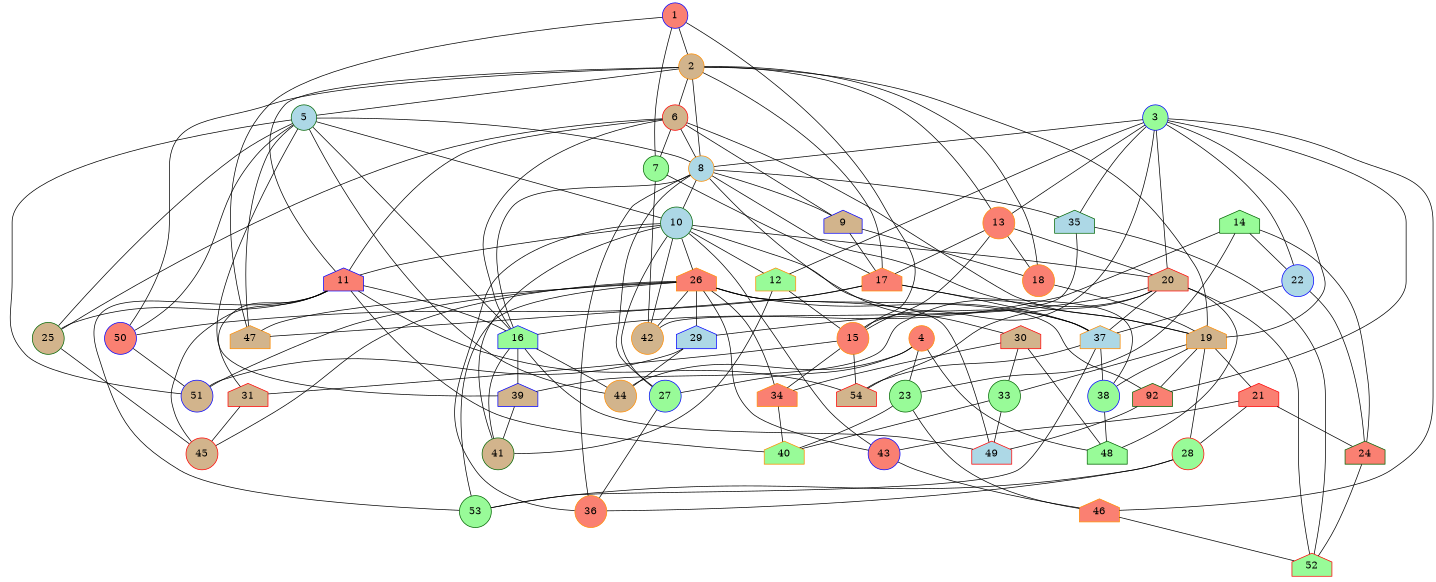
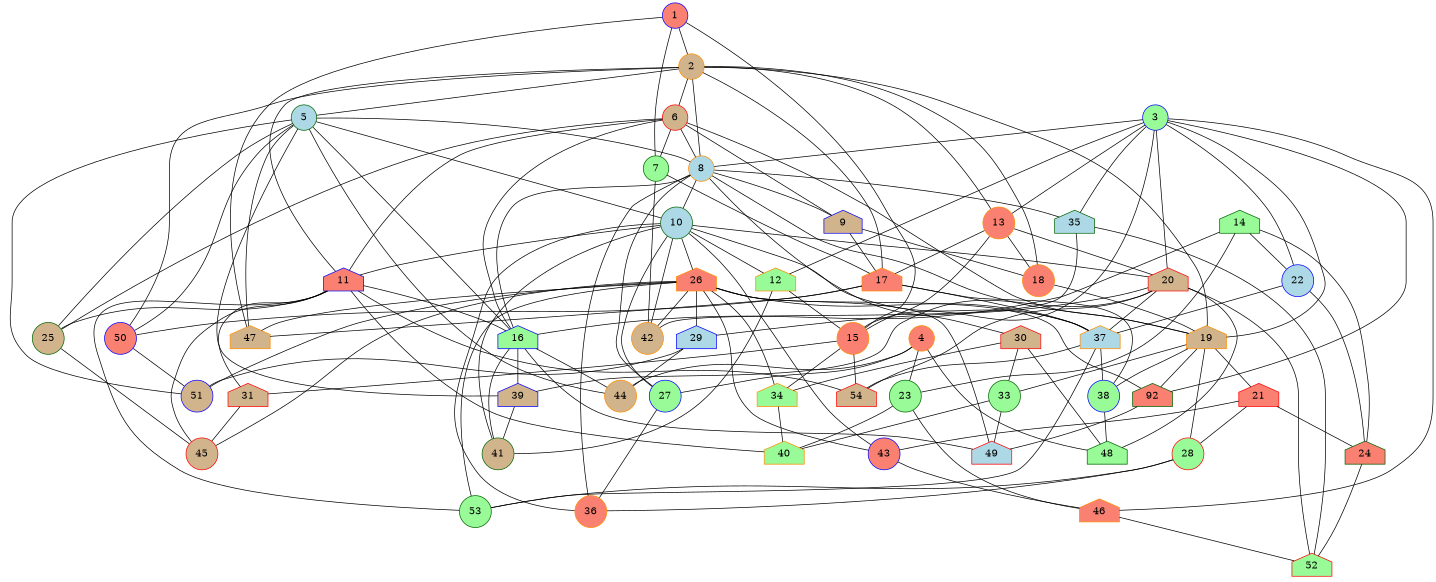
(777, 396) -> (777, 396)
